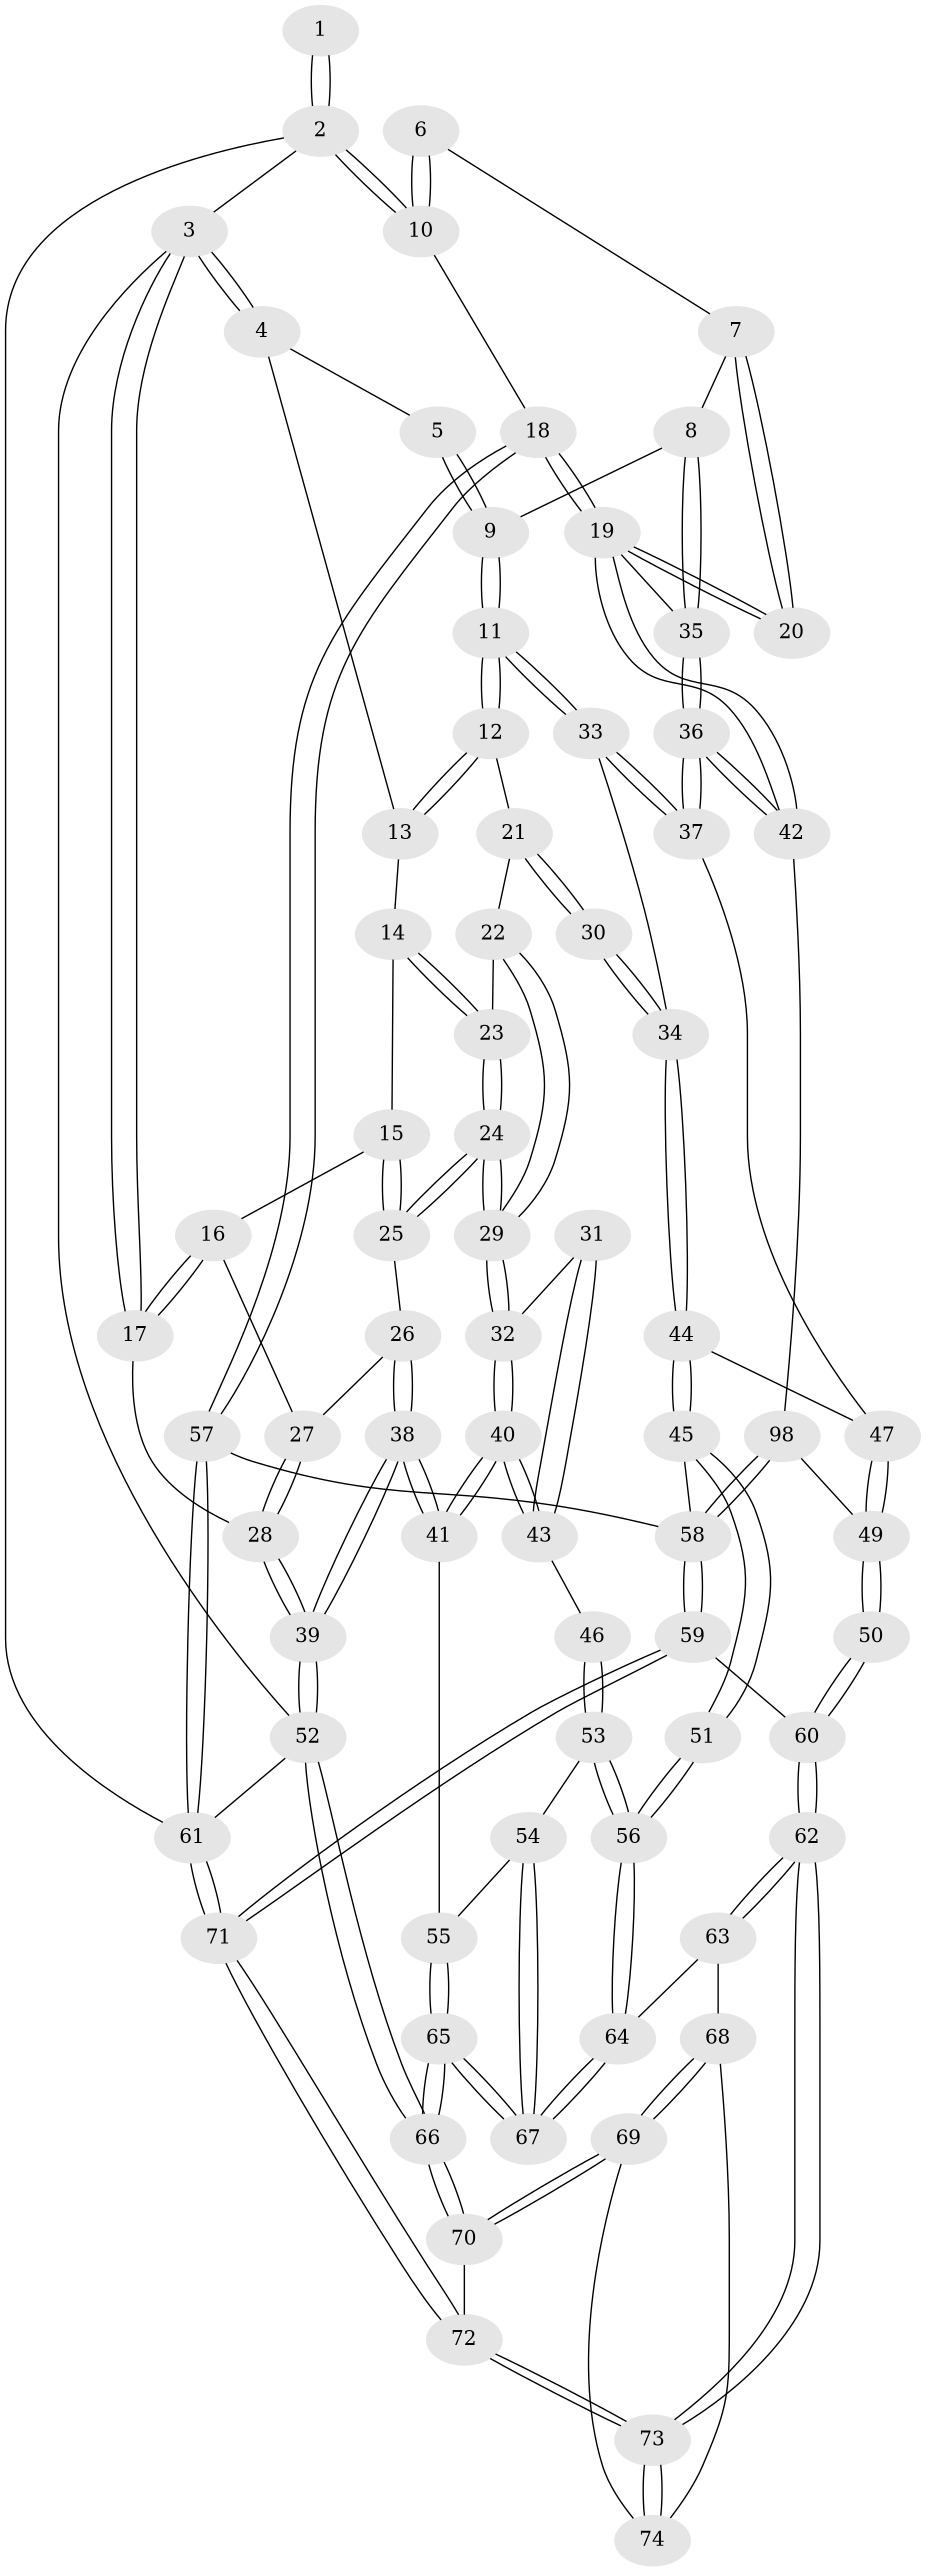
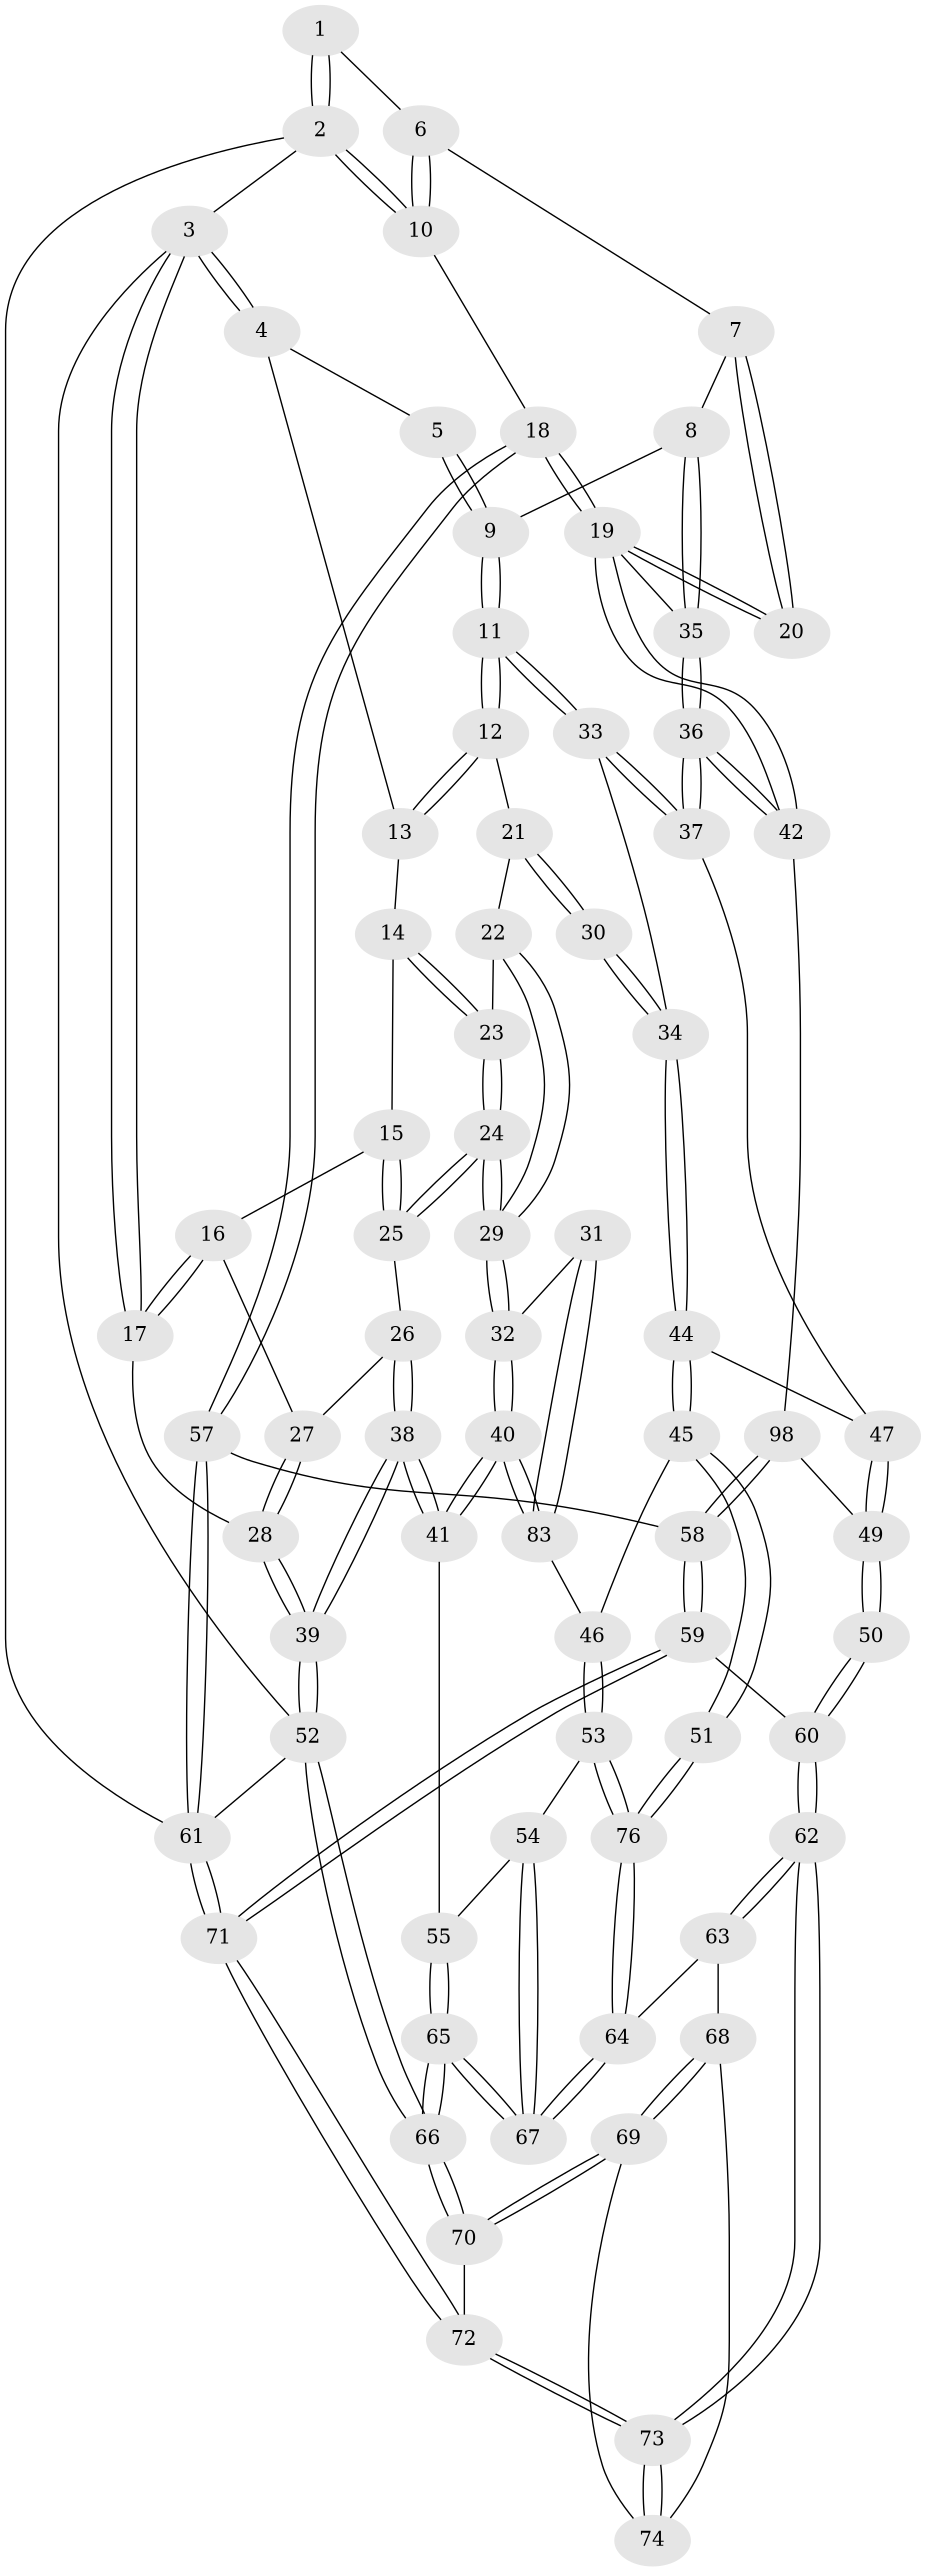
none -> (371, 81)
(687, 1487) -> (632, 1535)
(540, 1537) -> (540, 1537)
(629, 1838) -> (629, 1838)
